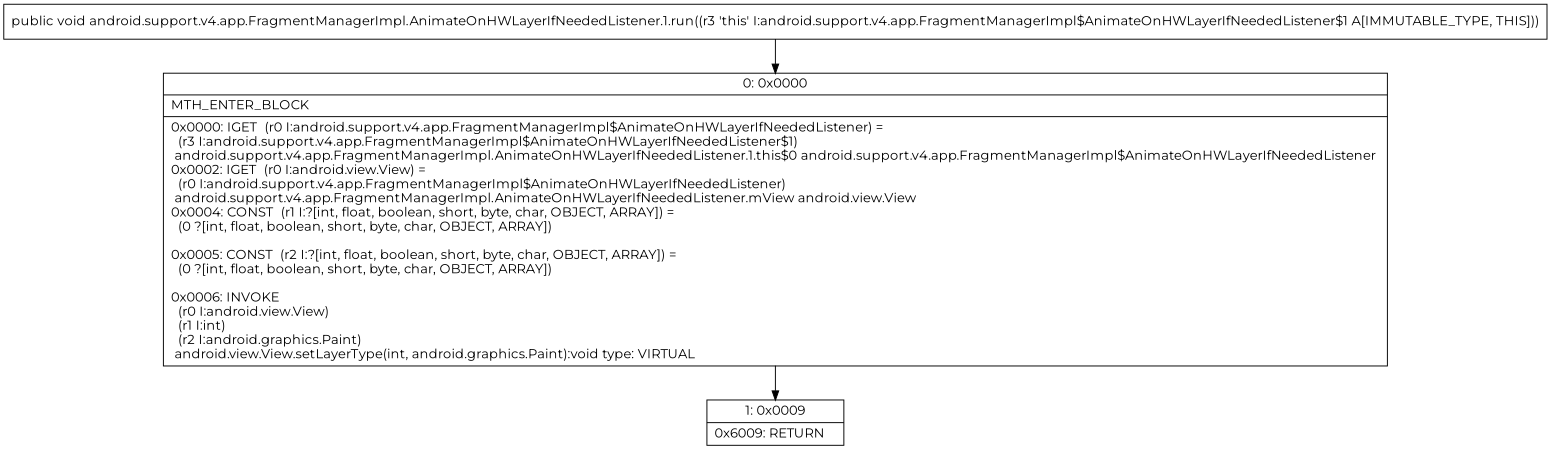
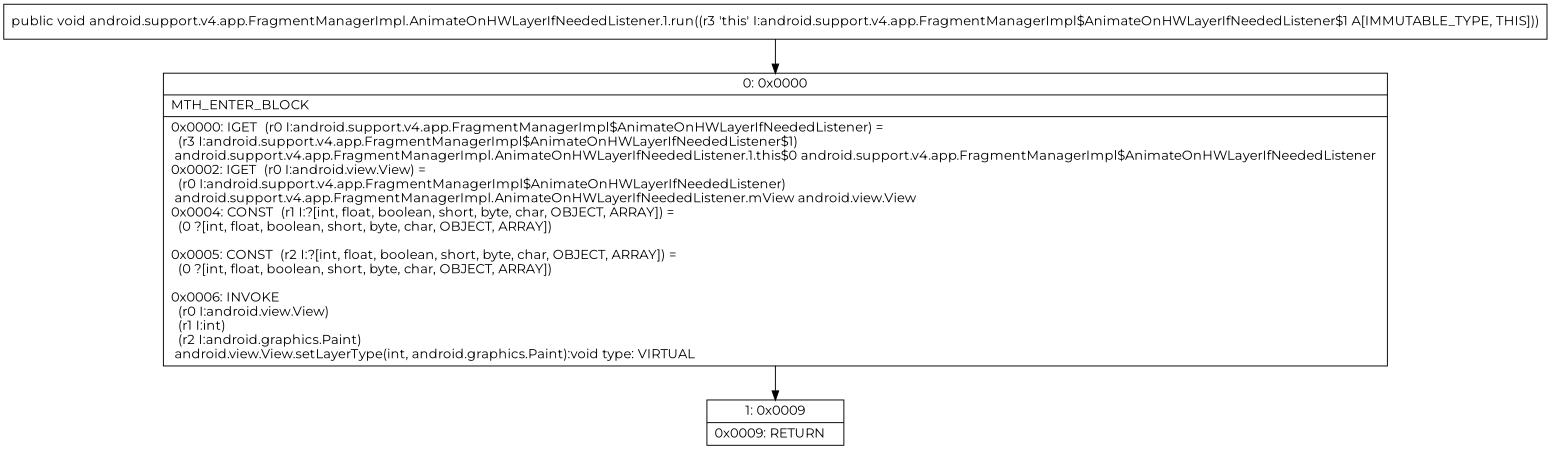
(775, 434) -> (775, 434)
